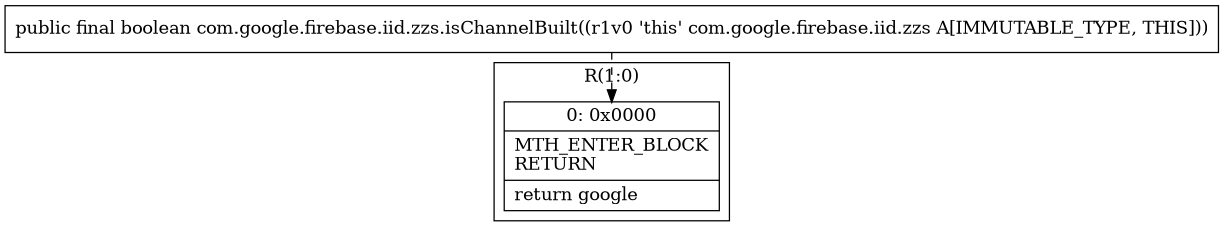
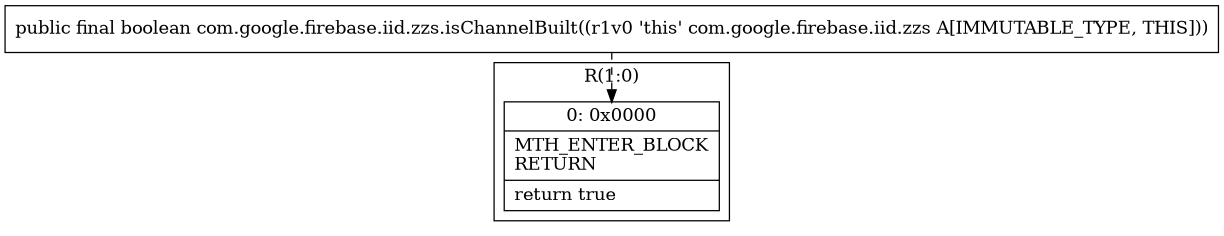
(576, 195) -> (566, 195)
